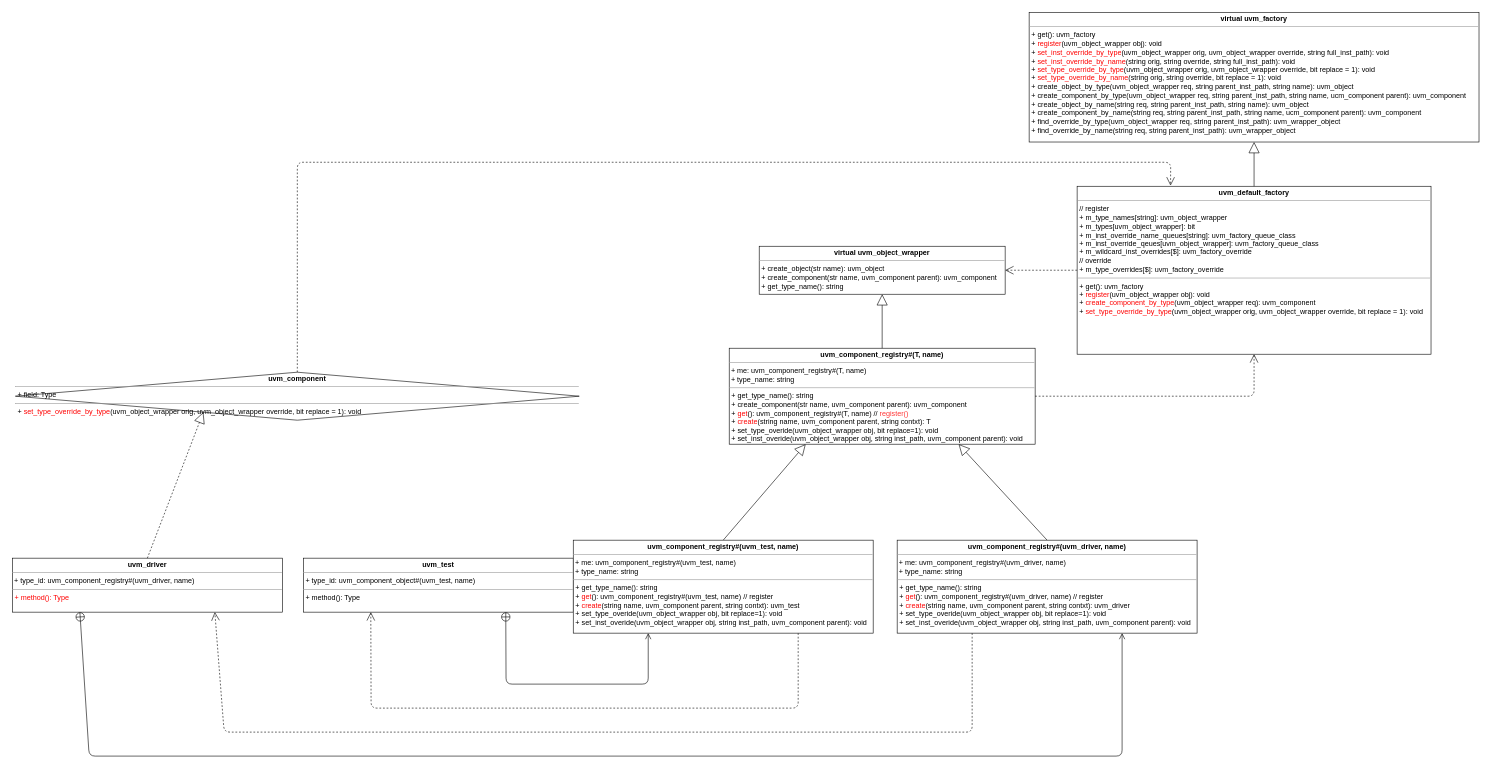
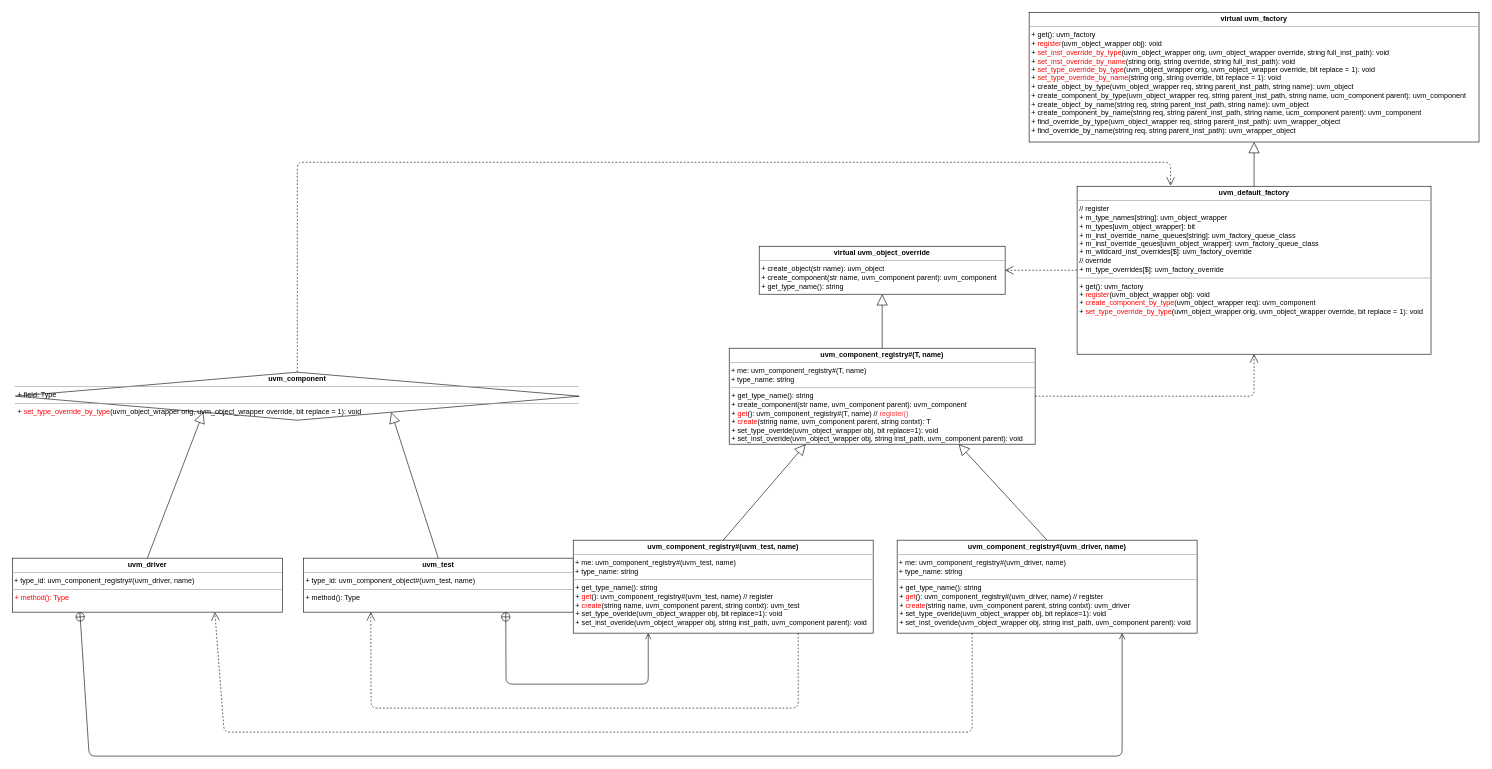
(884, 264) -> (884, 264)
(174, 490) -> (174, 490)
none -> (416, 490)
